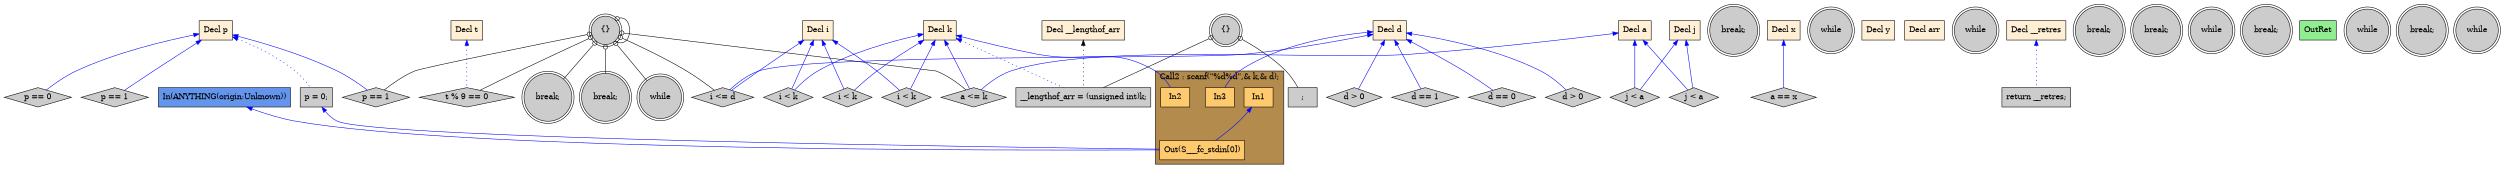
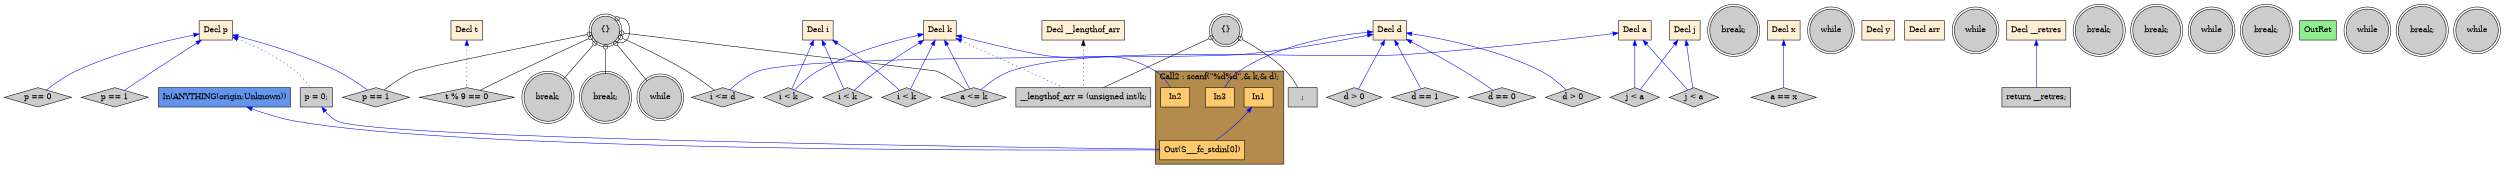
(765, 67) -> none
(2036, 67) -> (2036, 67)
